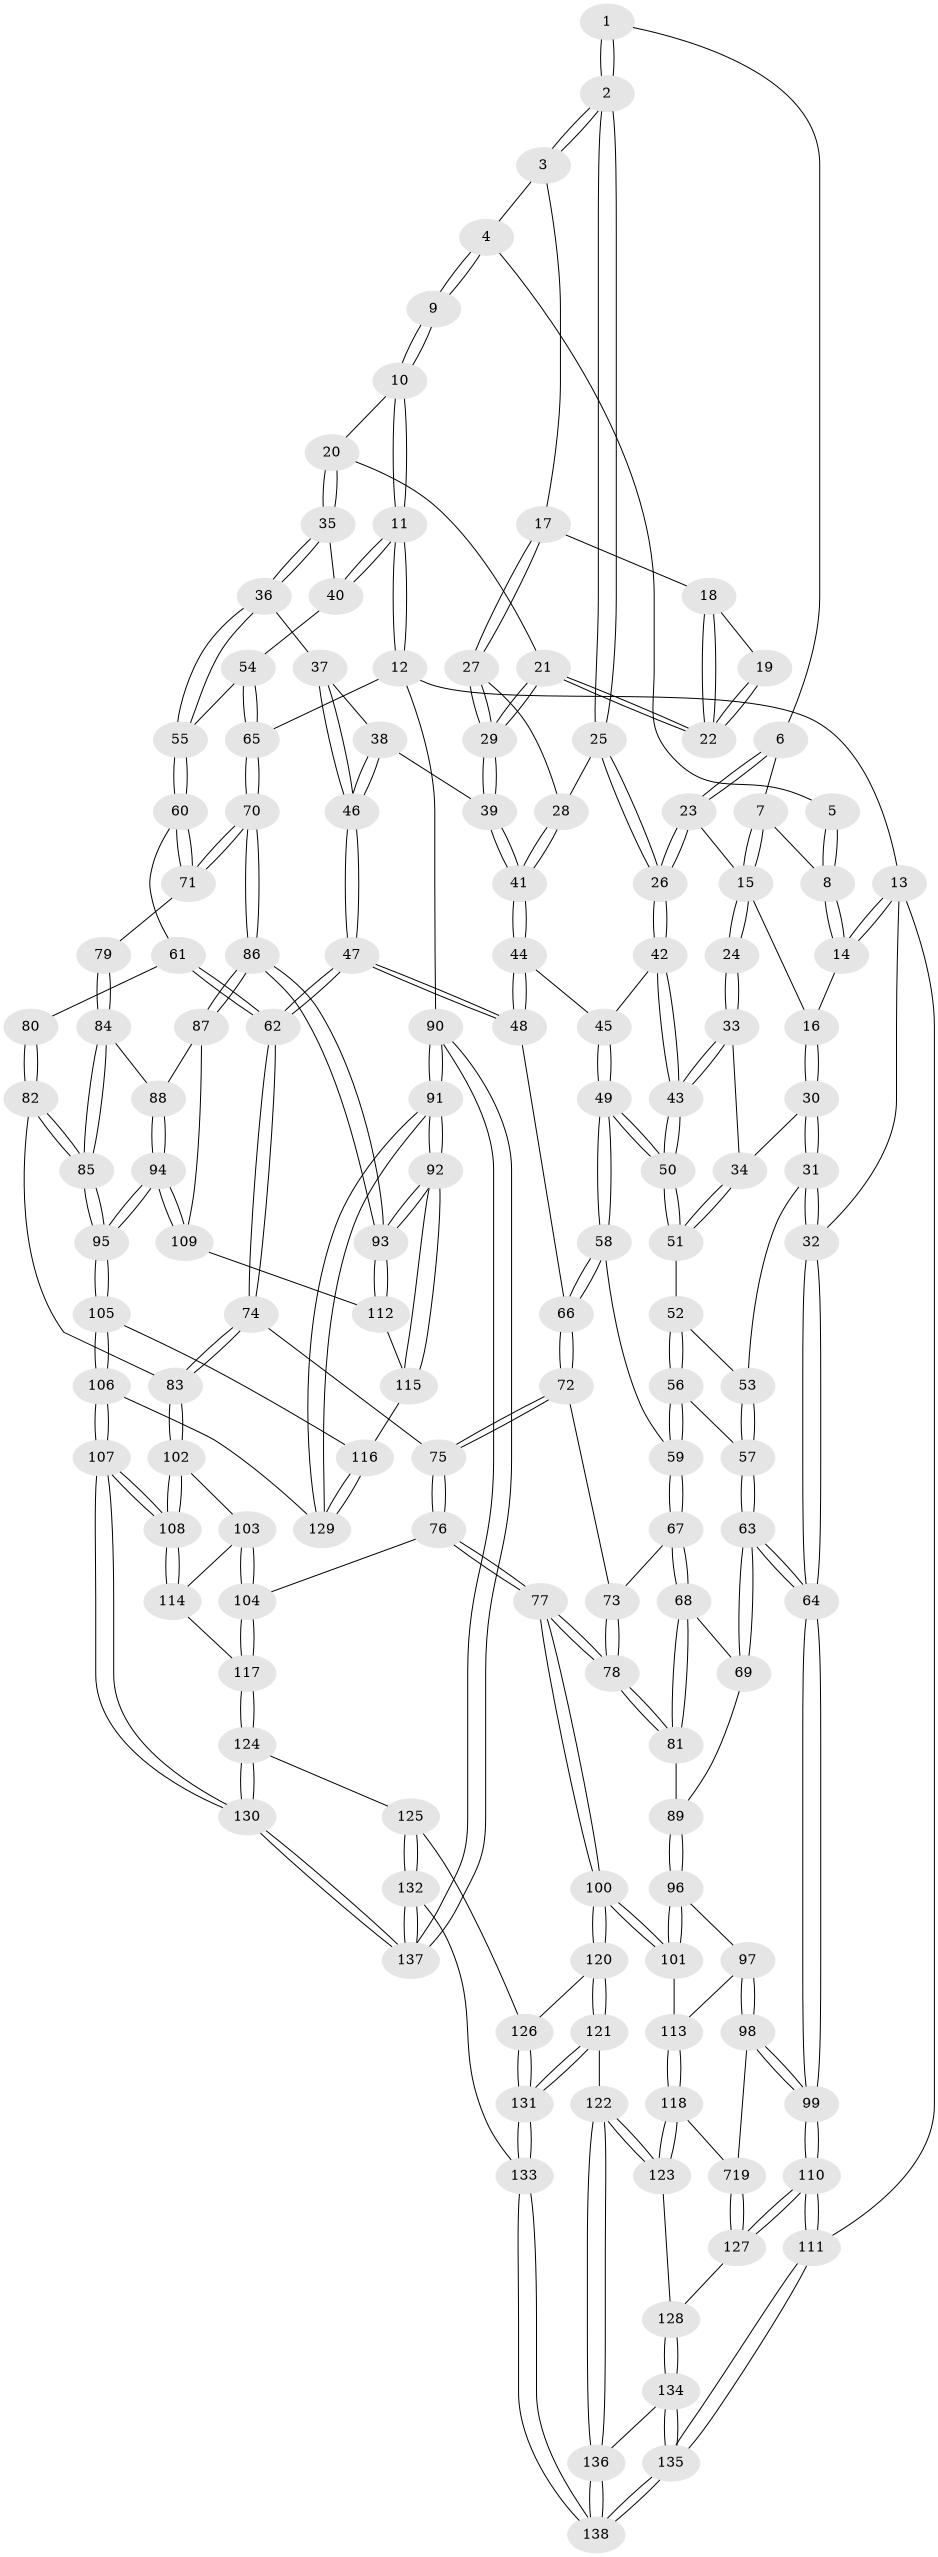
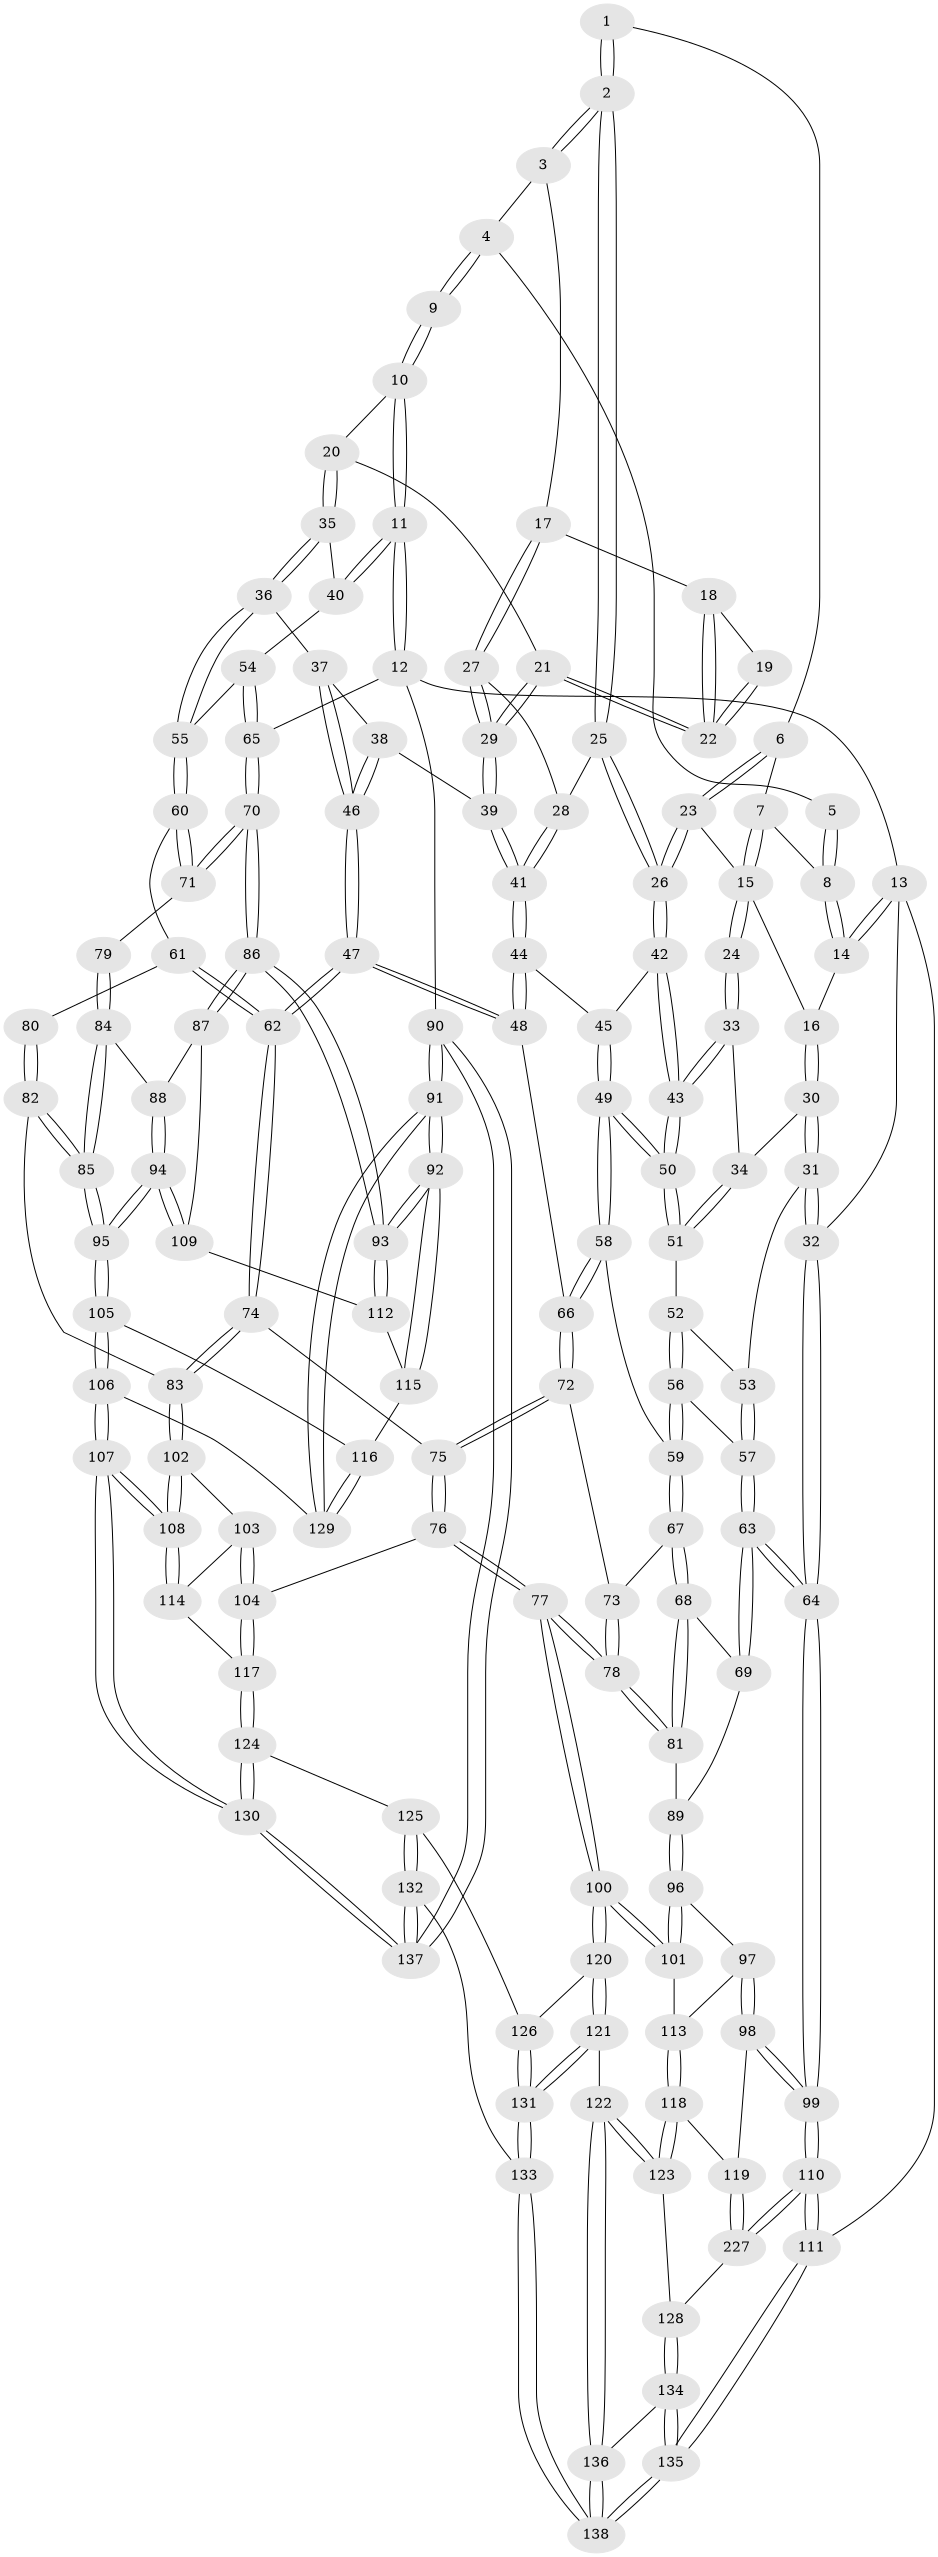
(737, 2176) -> (737, 2176)
(737, 2248) -> (737, 2248)
